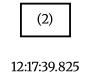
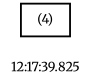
(45, 20) -> (45, 20)
